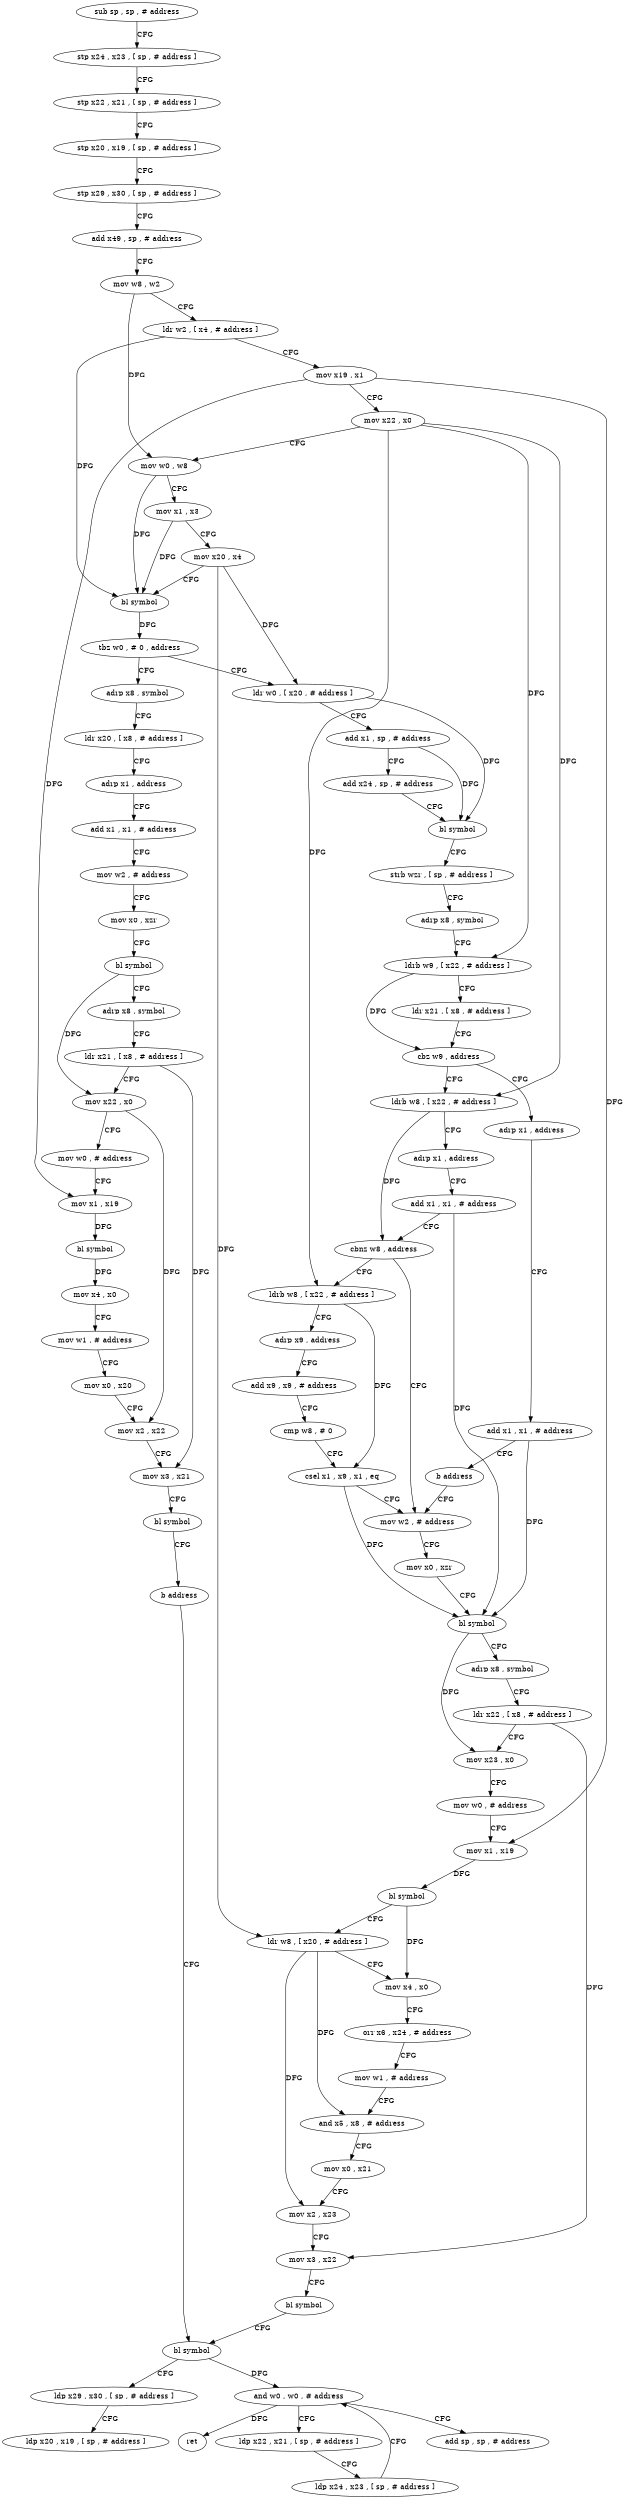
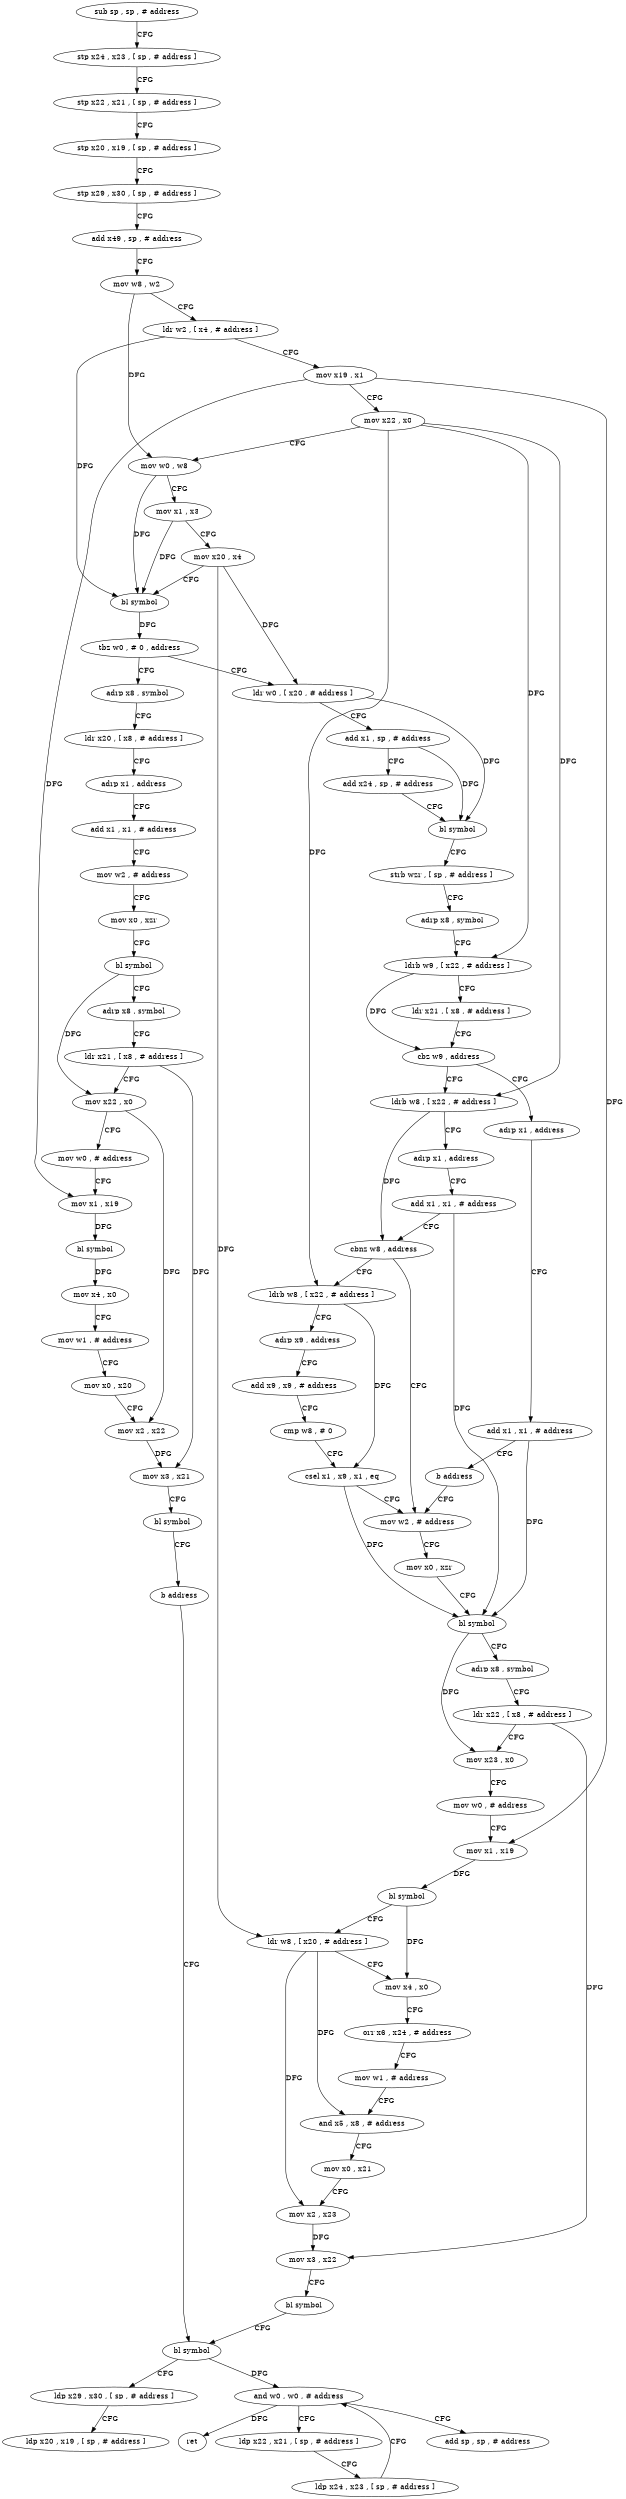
(164, 1454) -> (164, 1454)
(321, 2237) -> (321, 2237)
